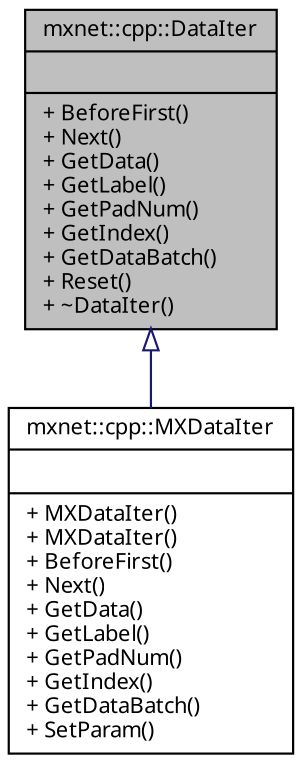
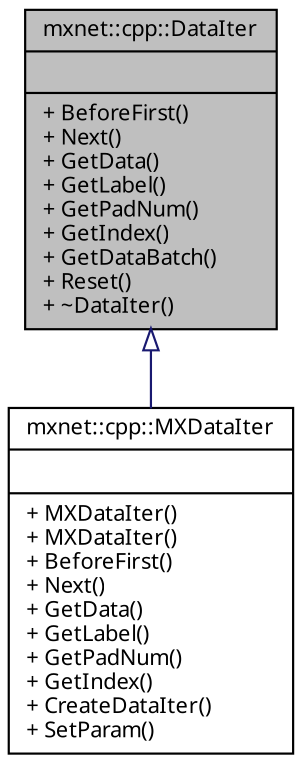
(114, 707) -> (119, 707)
